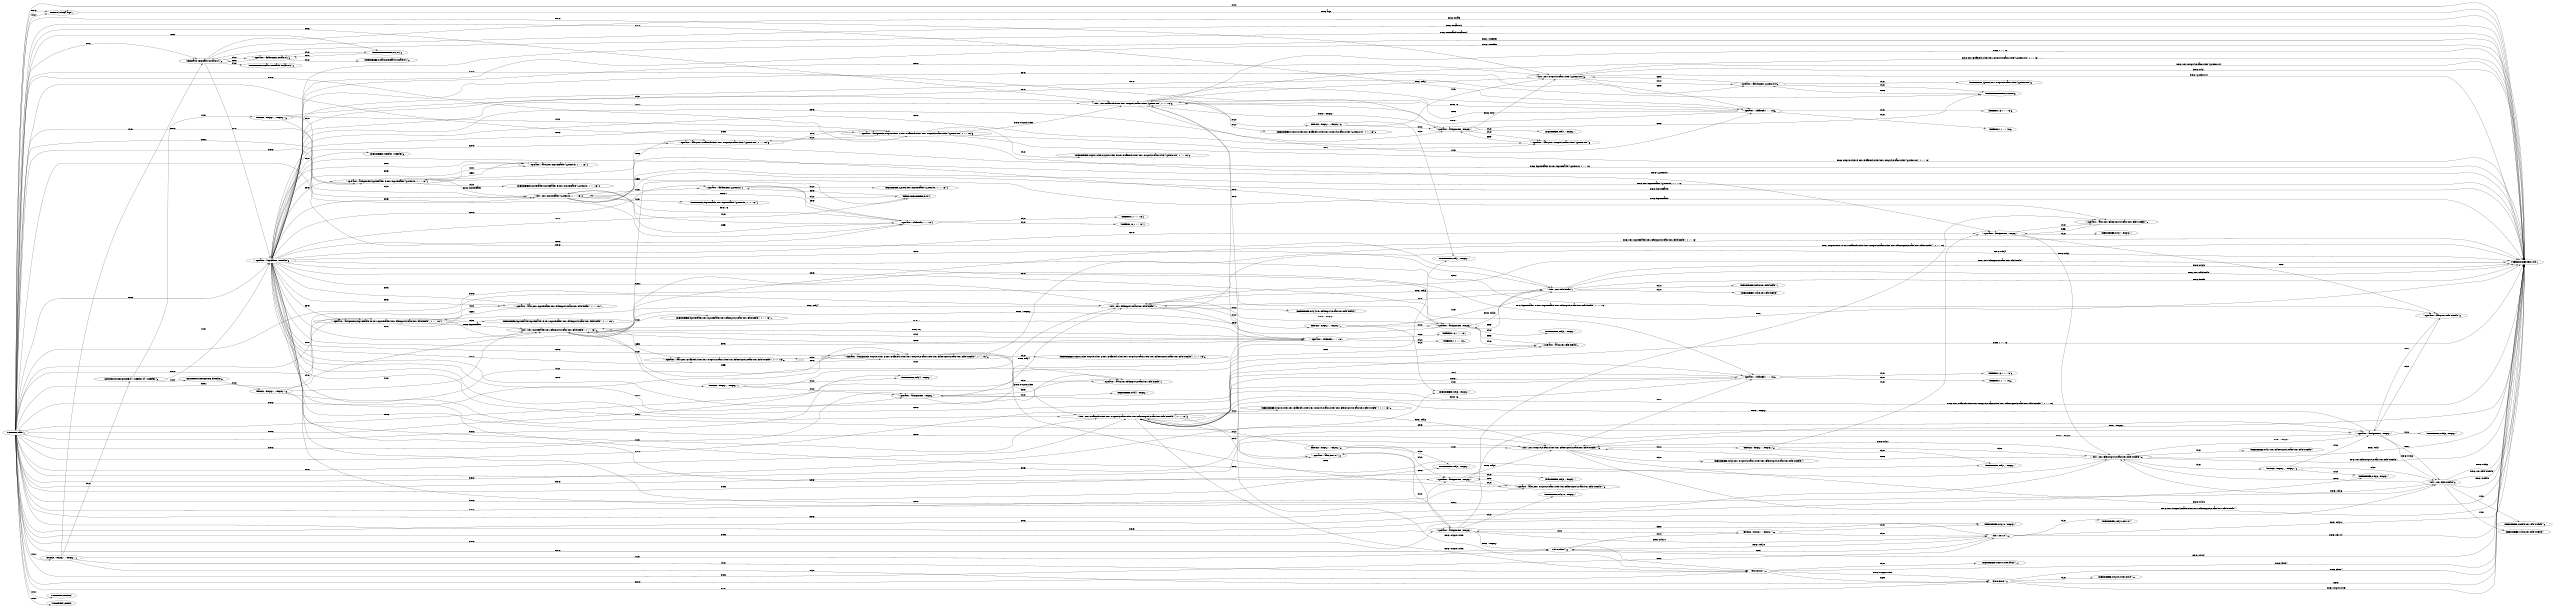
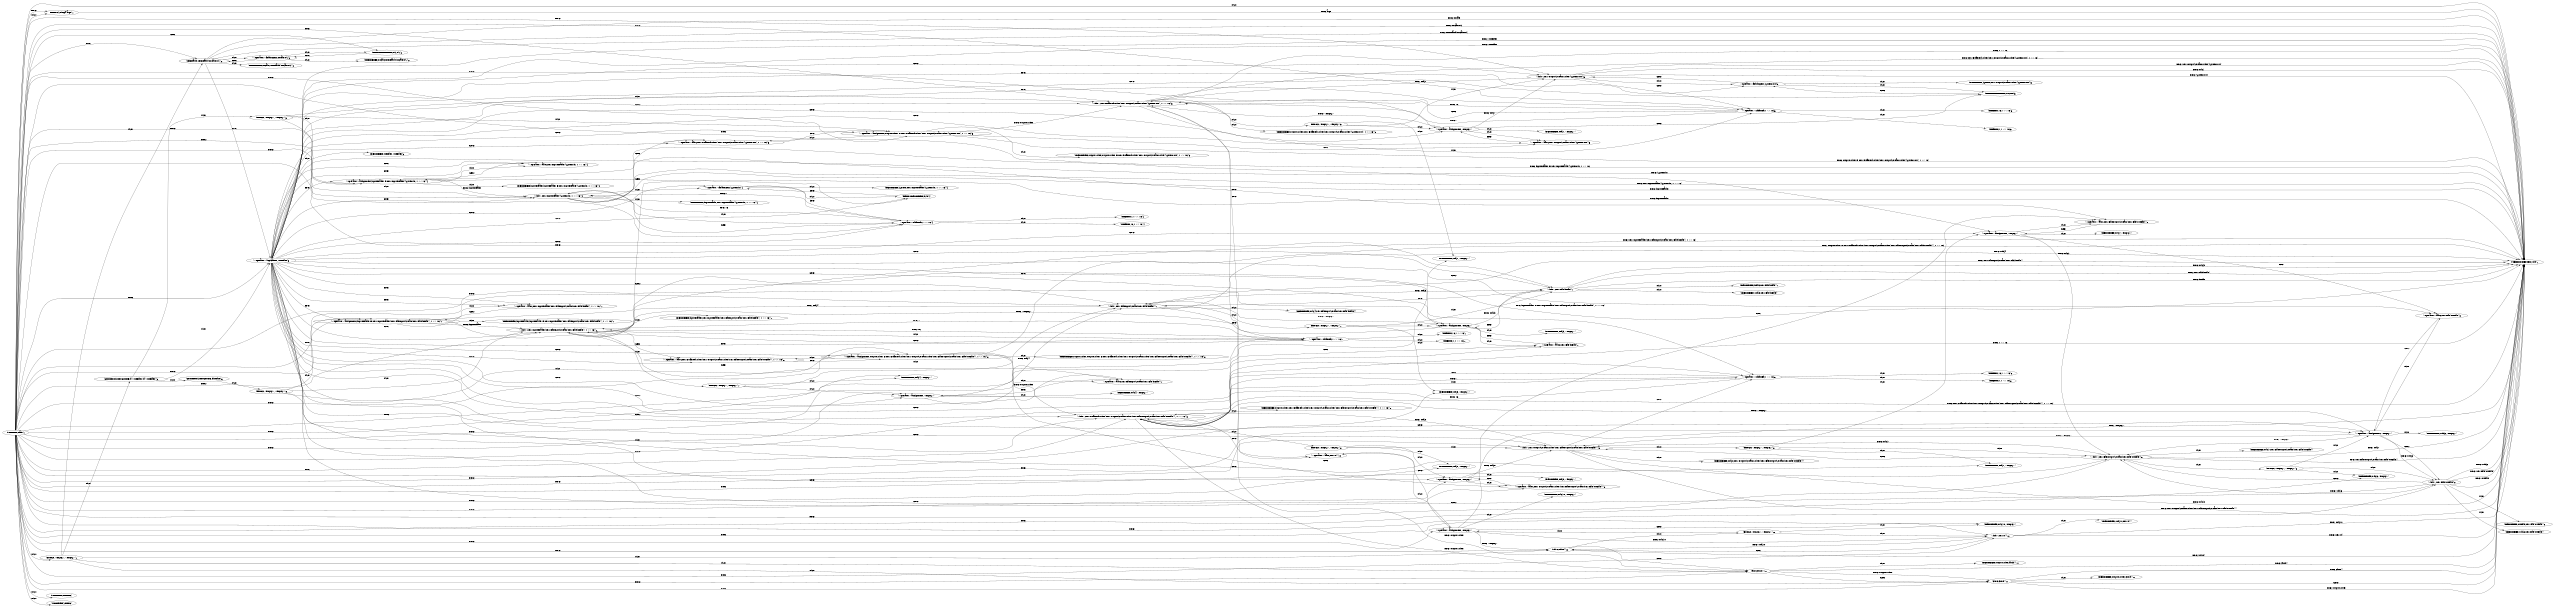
(724, 588) -> (724, 588)
